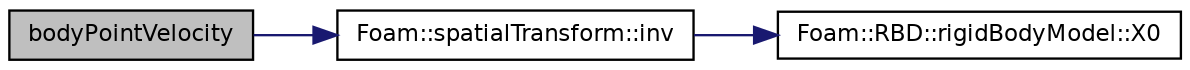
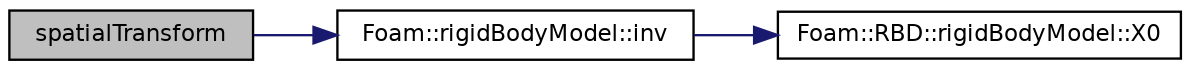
(131, 35) -> (131, 35)
(515, 35) -> (515, 35)
